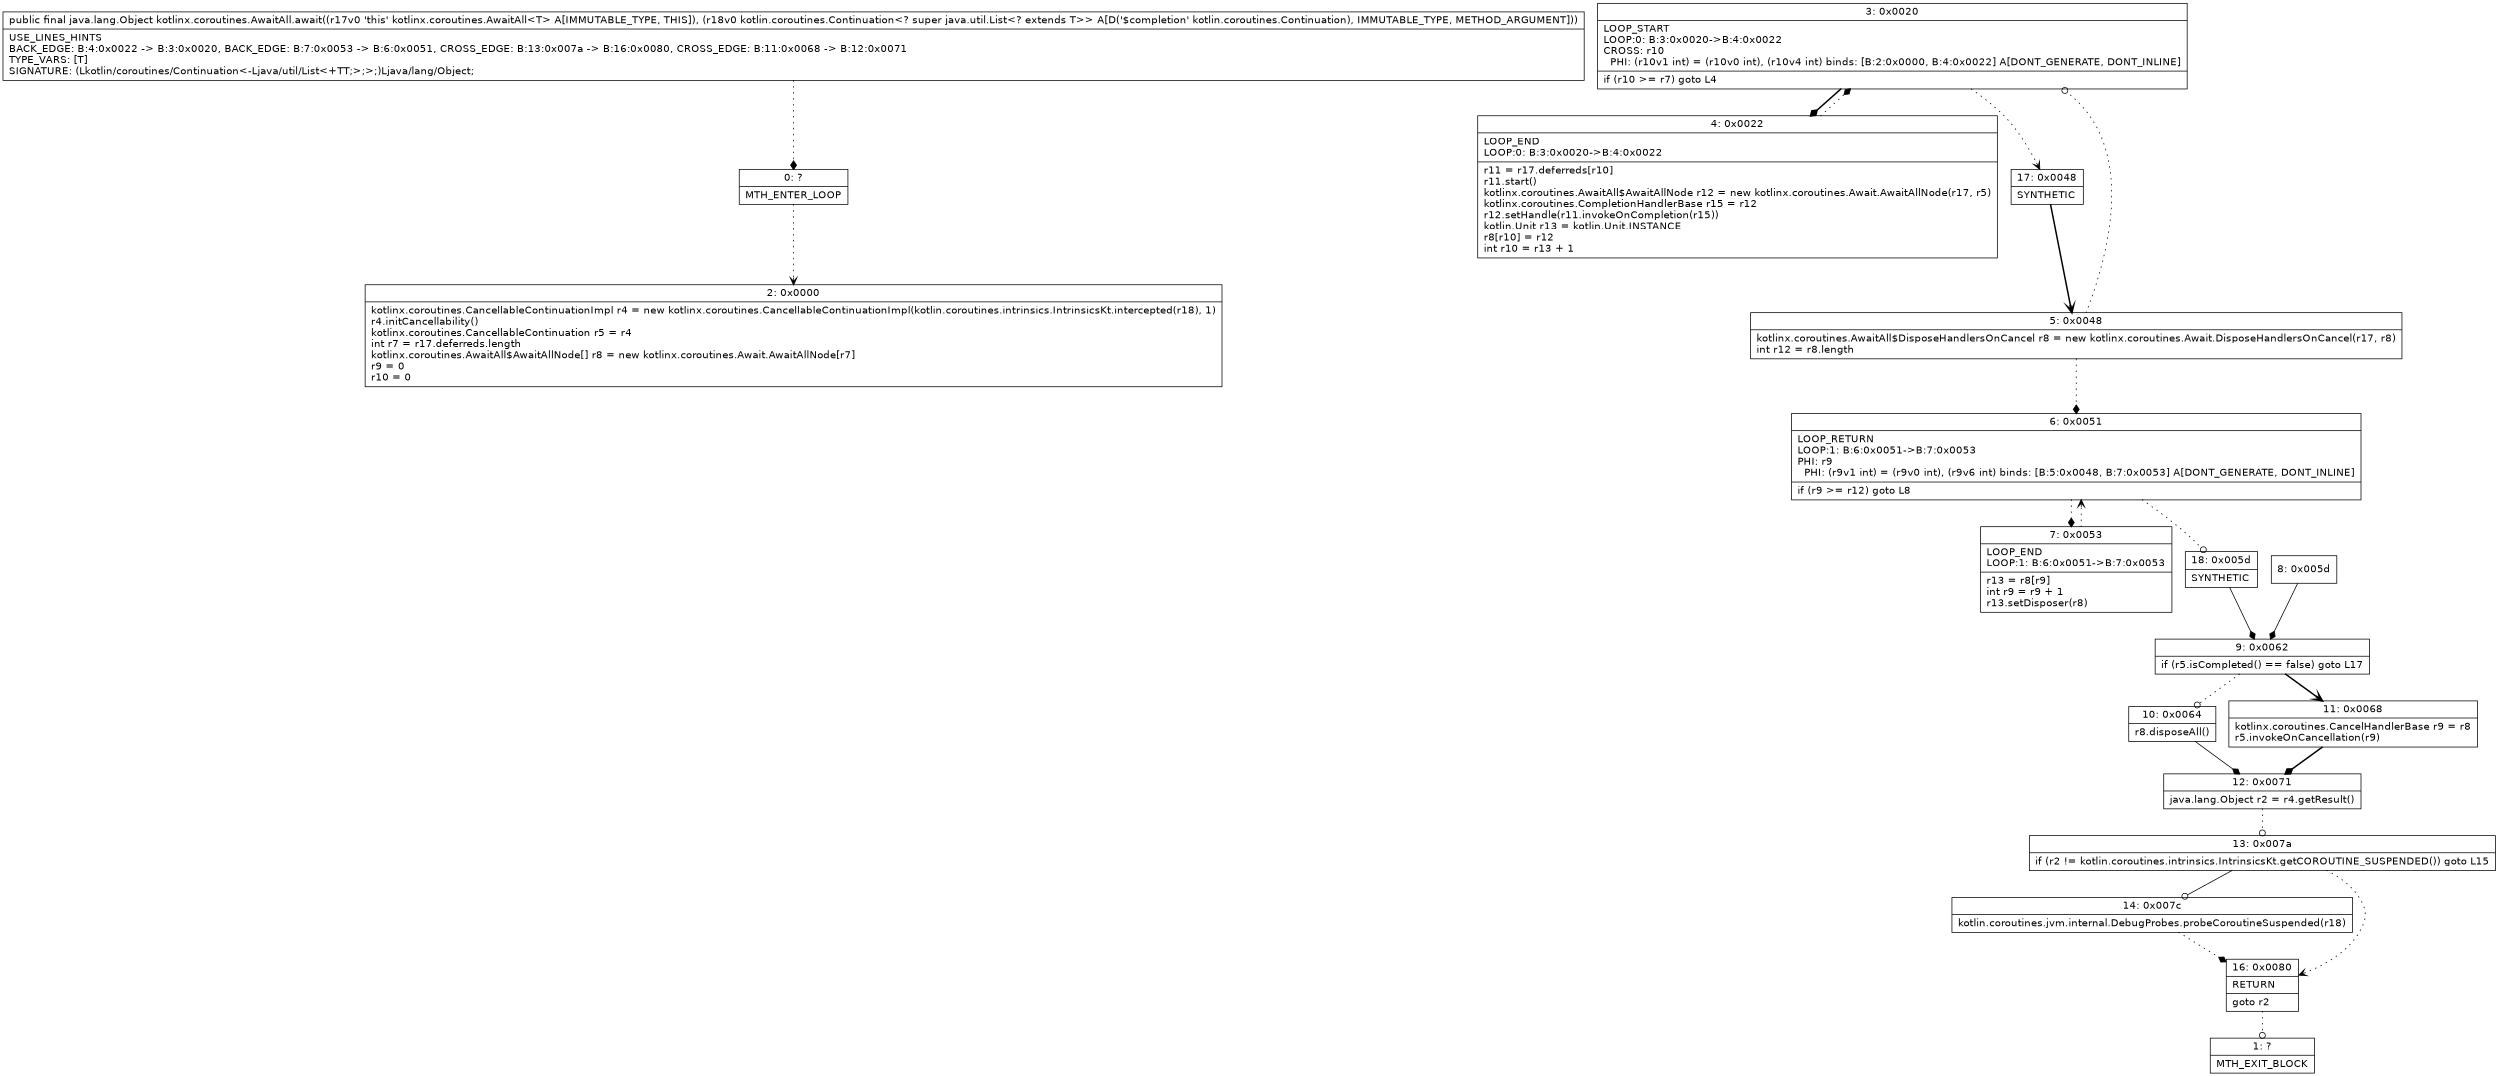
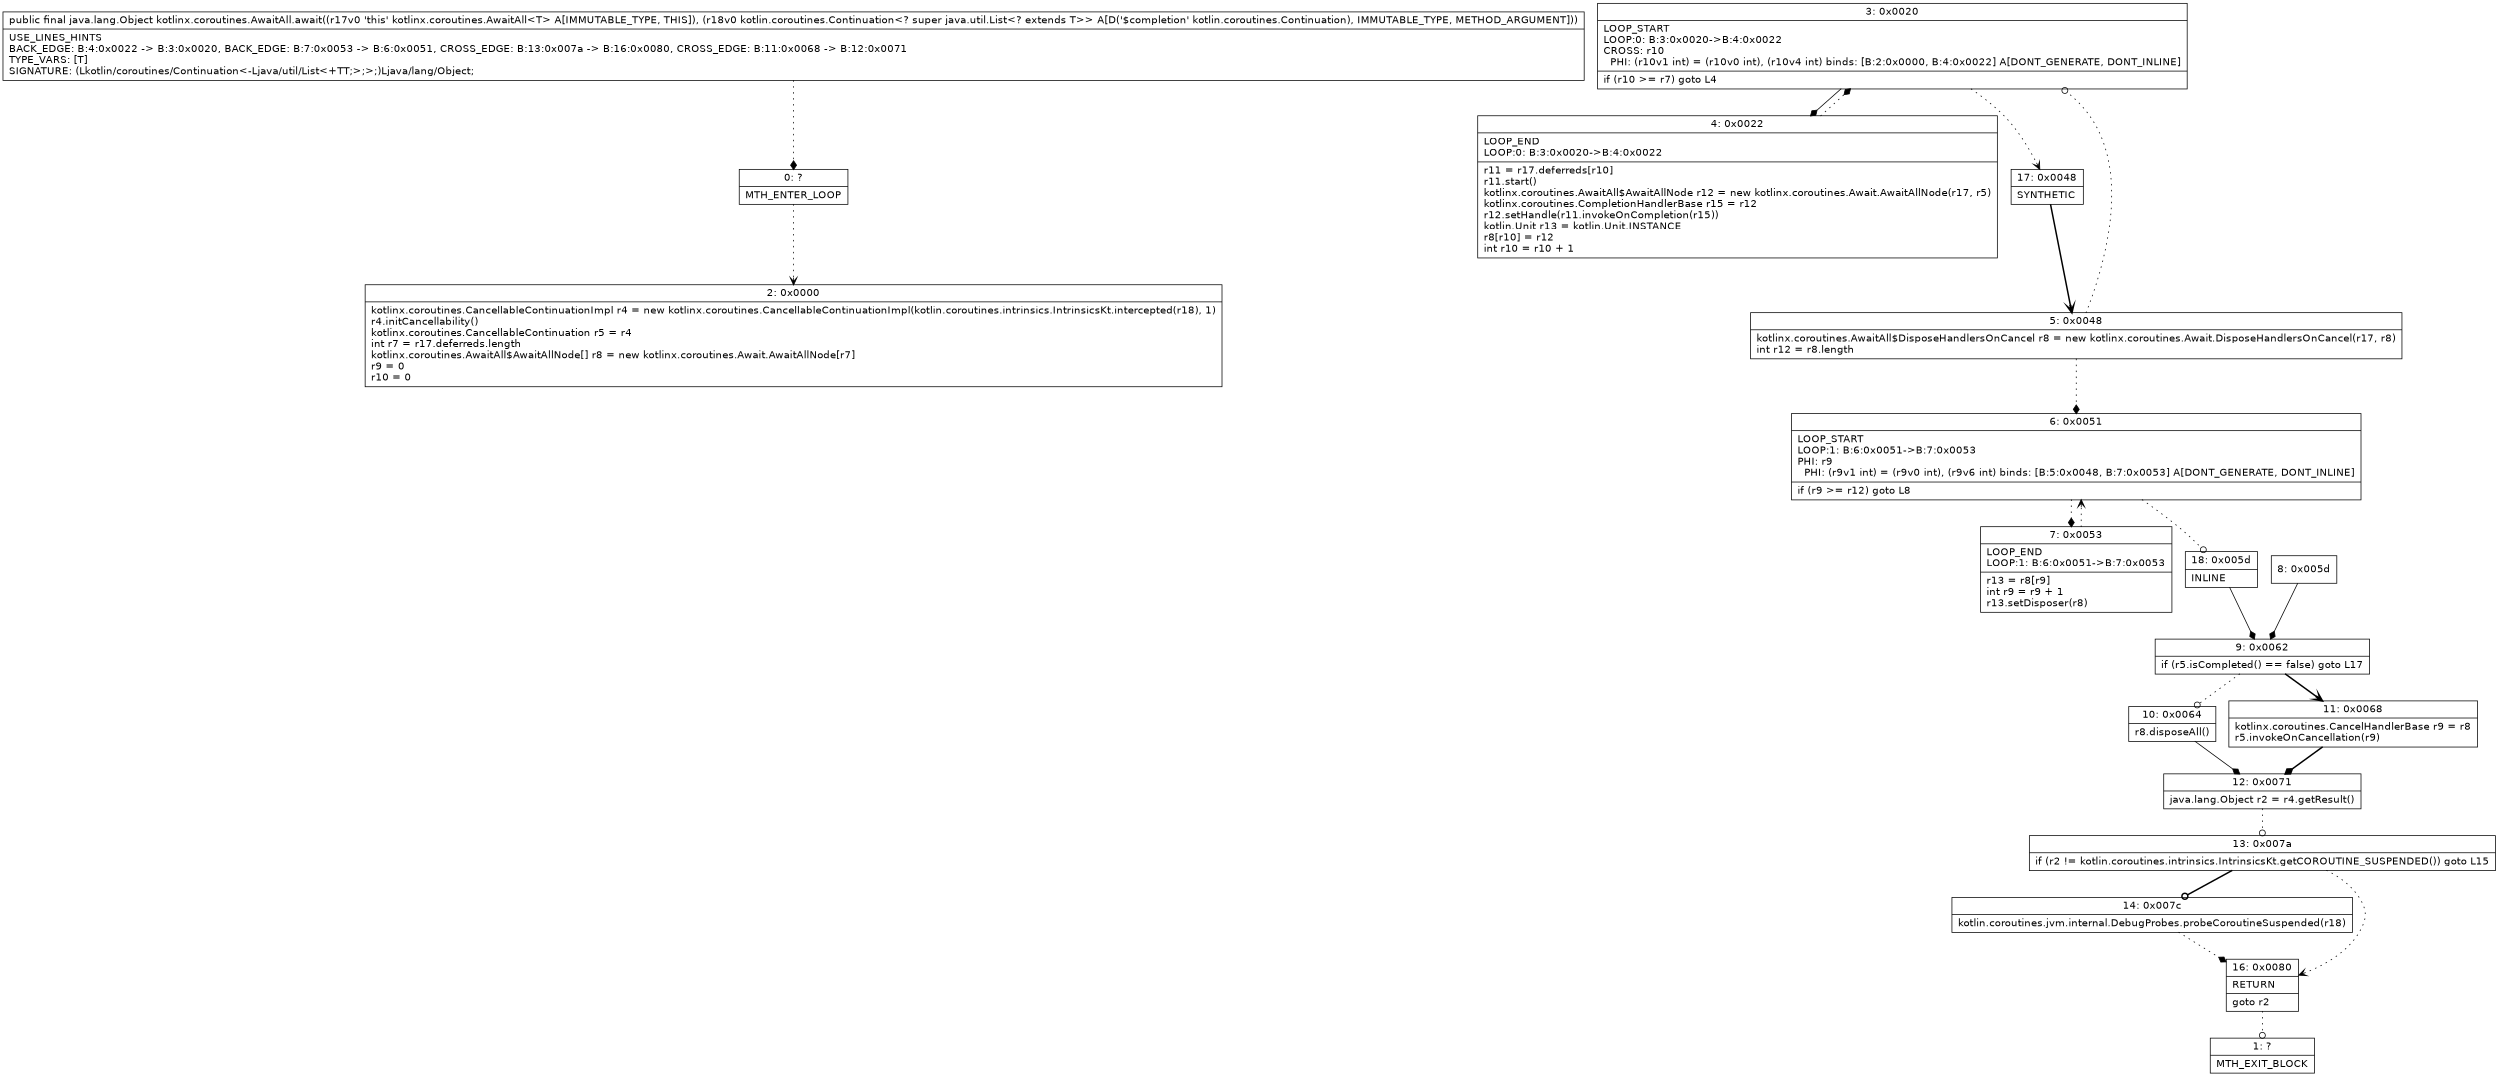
(1829, 99) -> (1829, 99)
(1529, 249) -> (1529, 249)
(1836, 439) -> (1831, 439)
(2221, 578) -> (2209, 578)
(2210, 883) -> (2210, 883)
